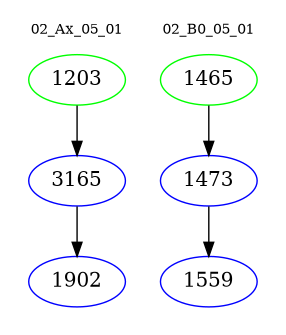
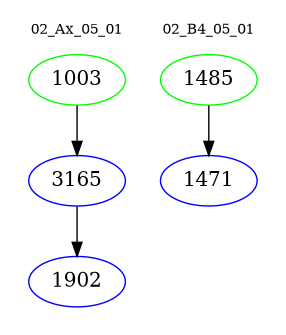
(209, 30) -> (209, 30)
(77, 80) -> (77, 80)
(209, 80) -> (209, 80)
(209, 181) -> (209, 181)
(209, 282) -> none
